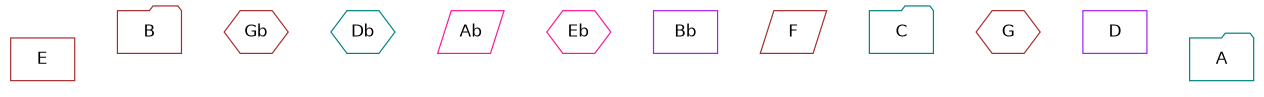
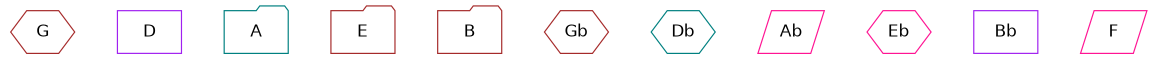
(793, 32) -> (1114, 32)
(901, 32) -> none
(43, 59) -> (363, 32)
